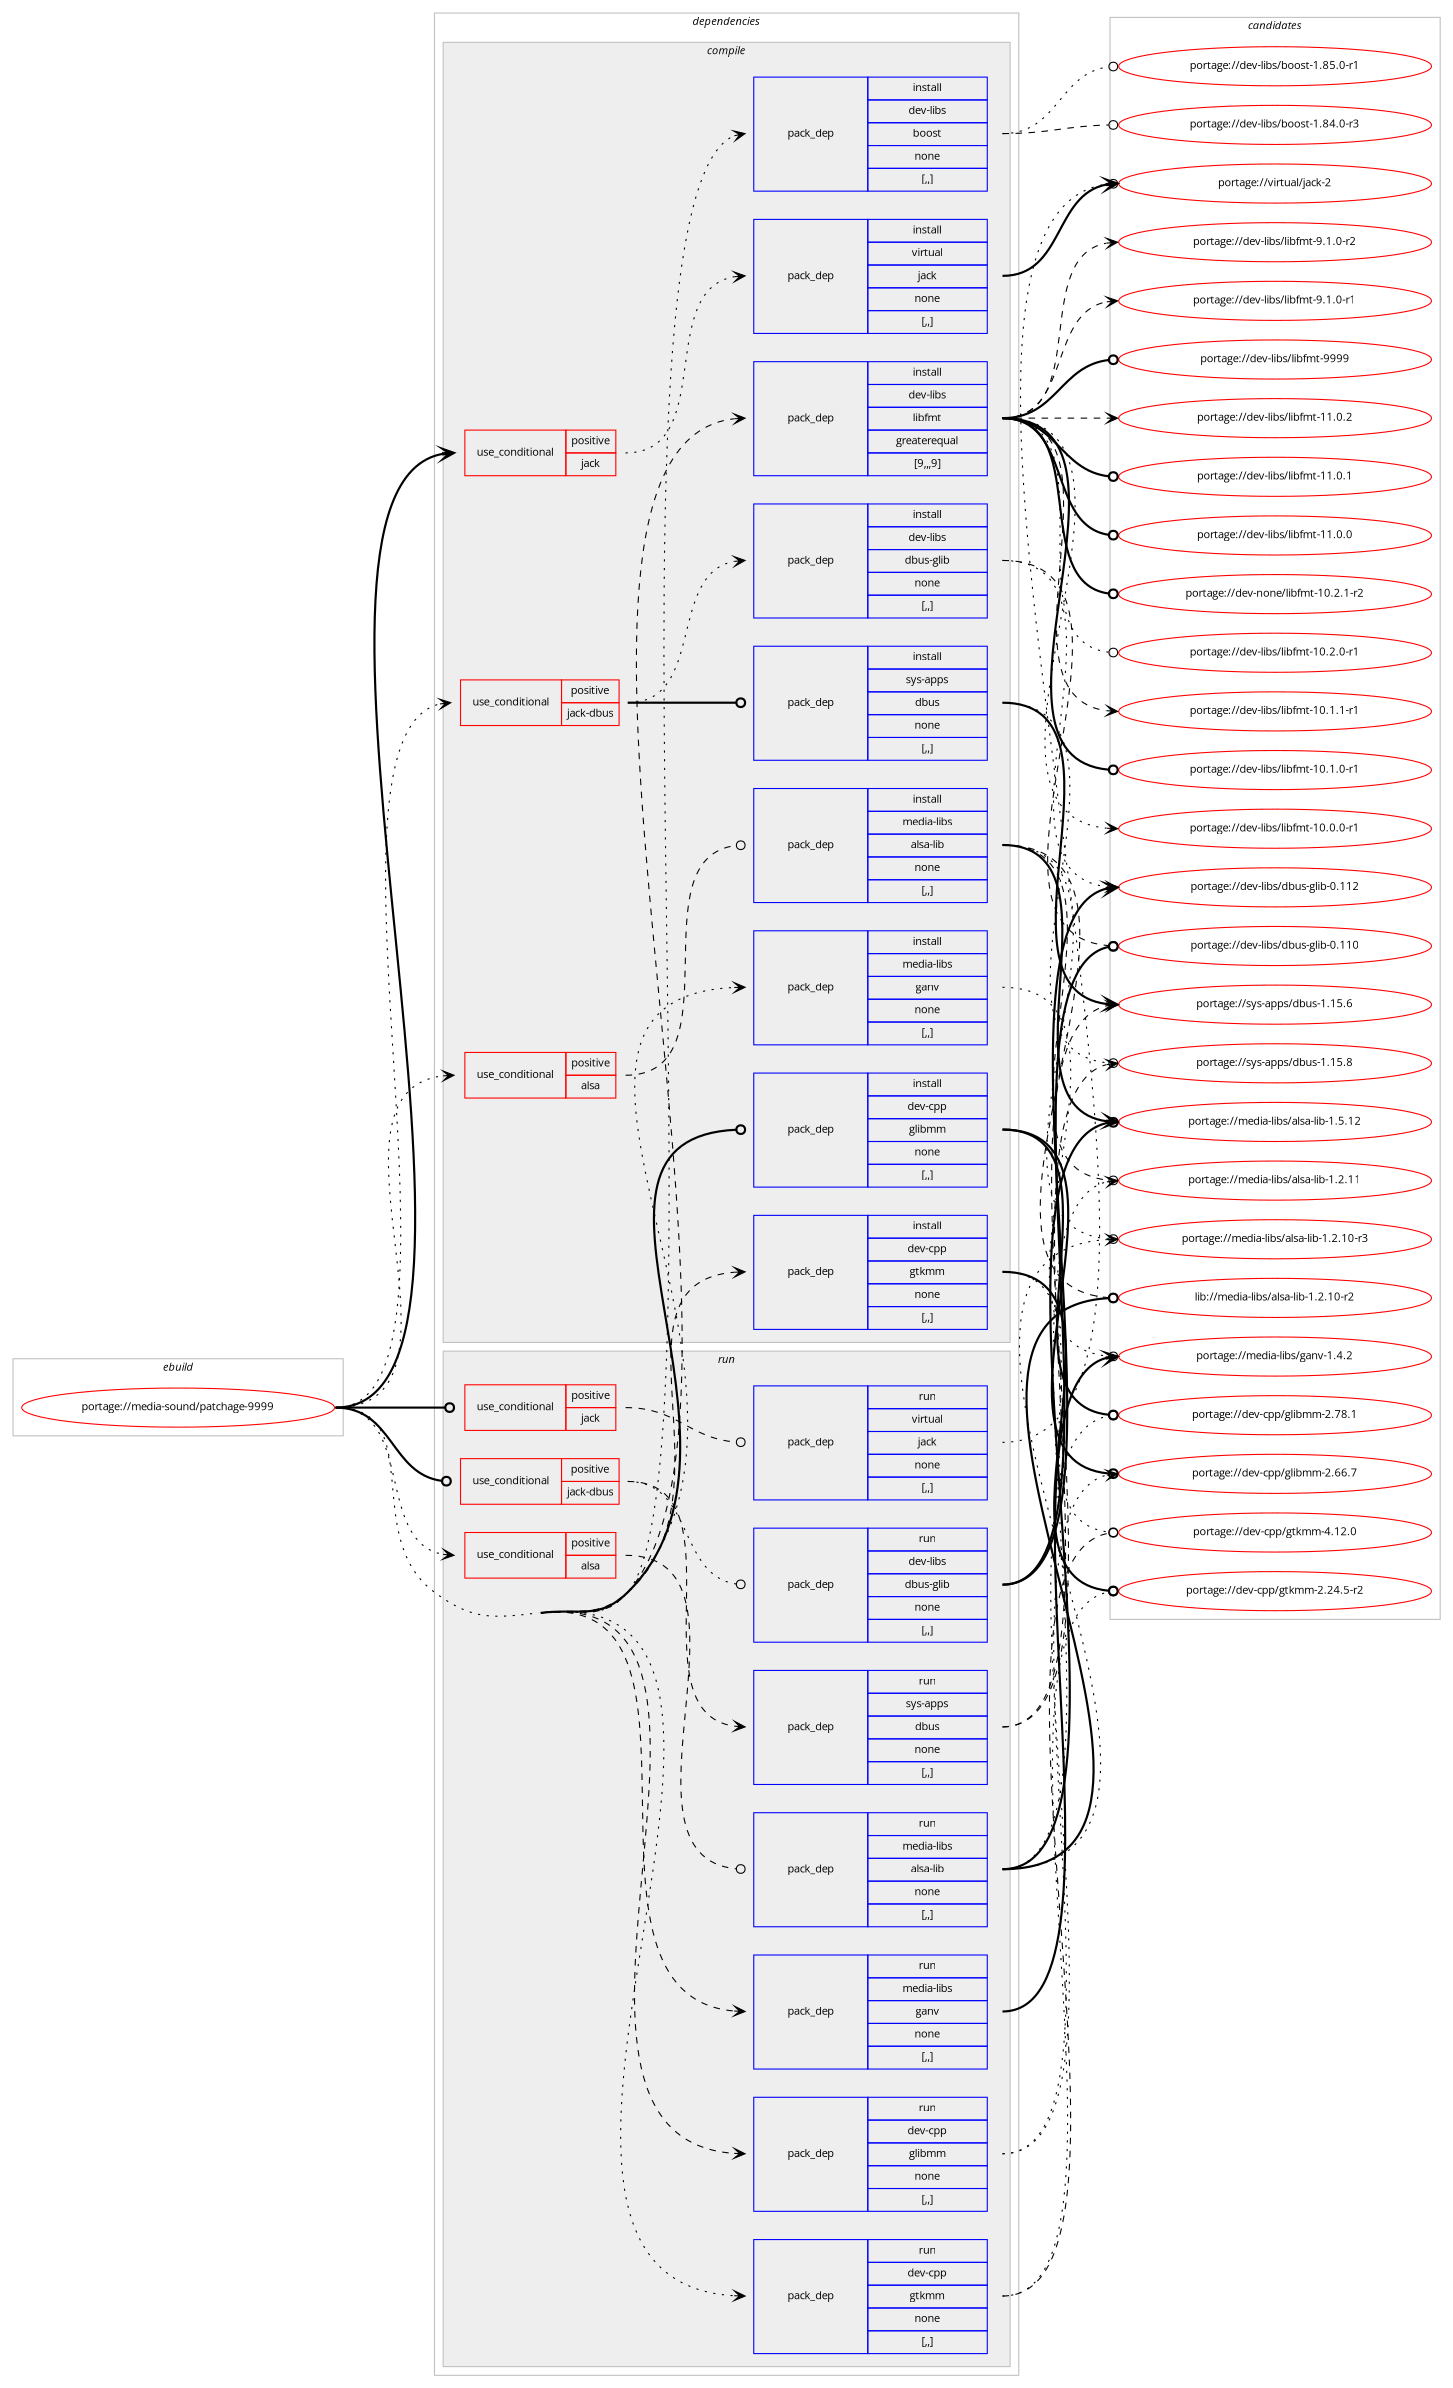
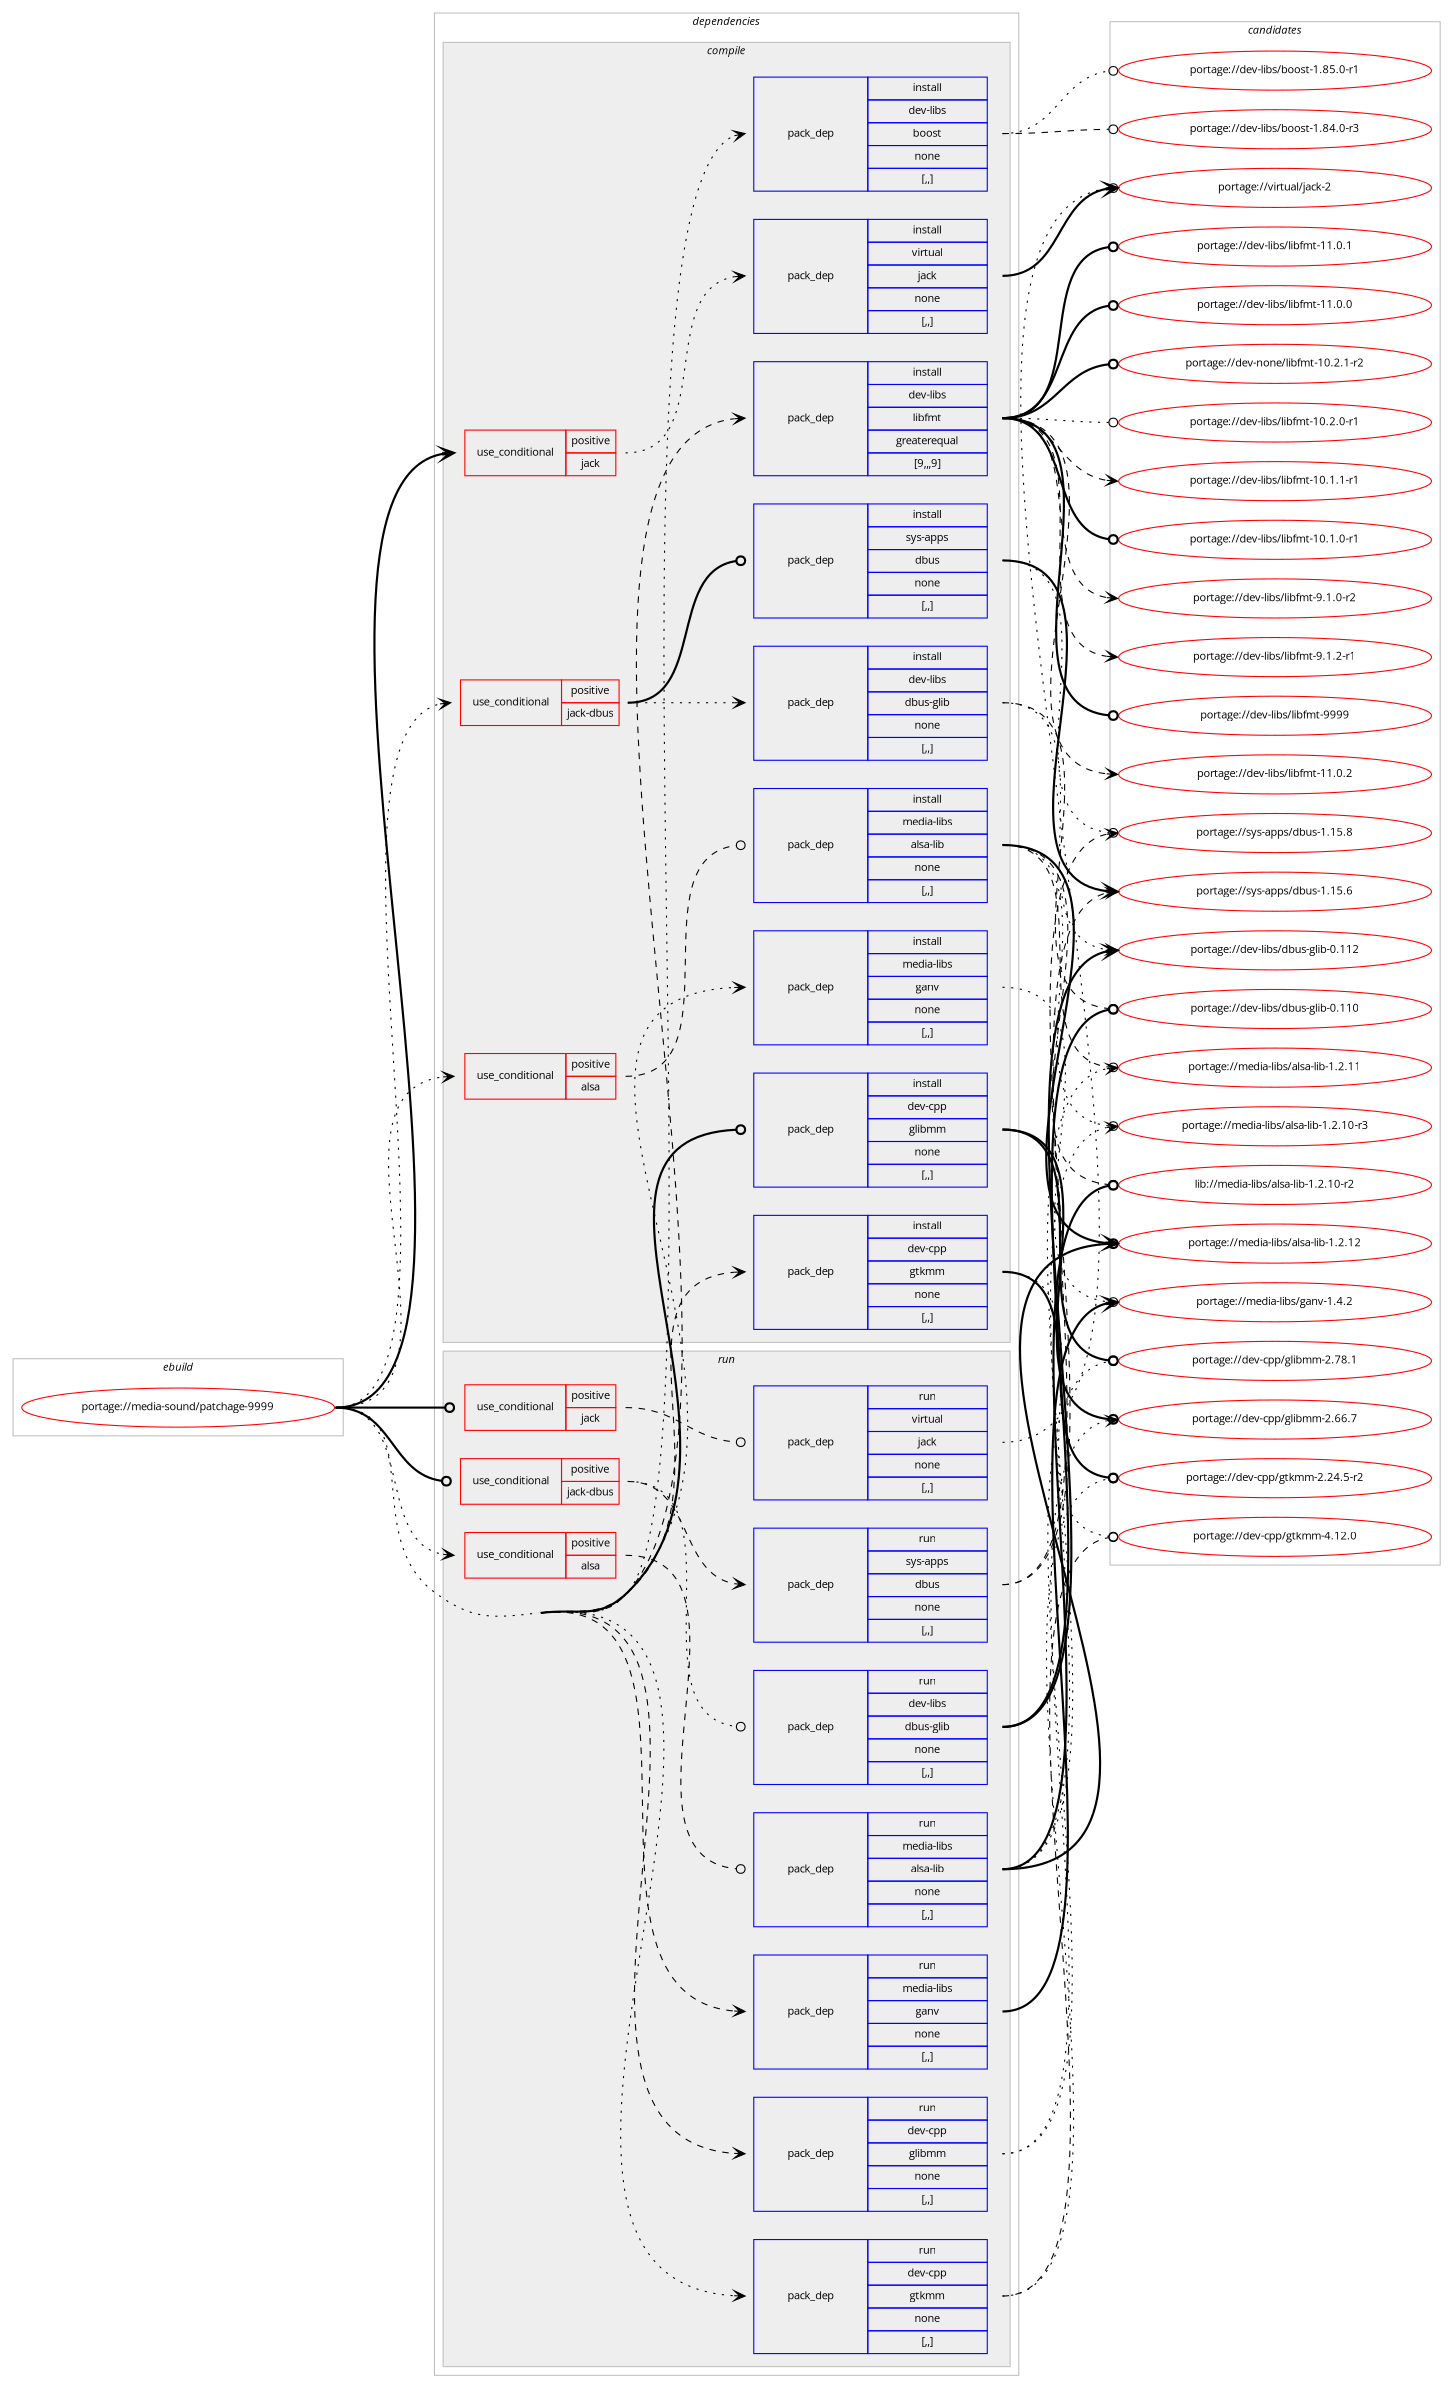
(1275, 301) -> (1275, 657)
(1275, 829) -> none
(1275, 1122) -> (1275, 1244)
